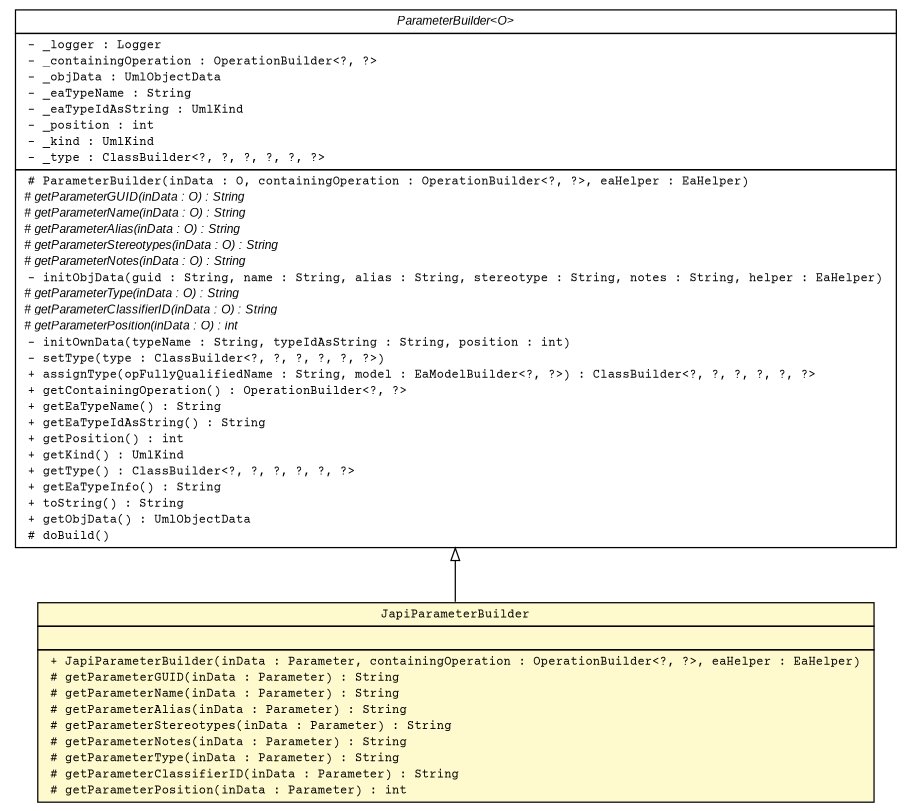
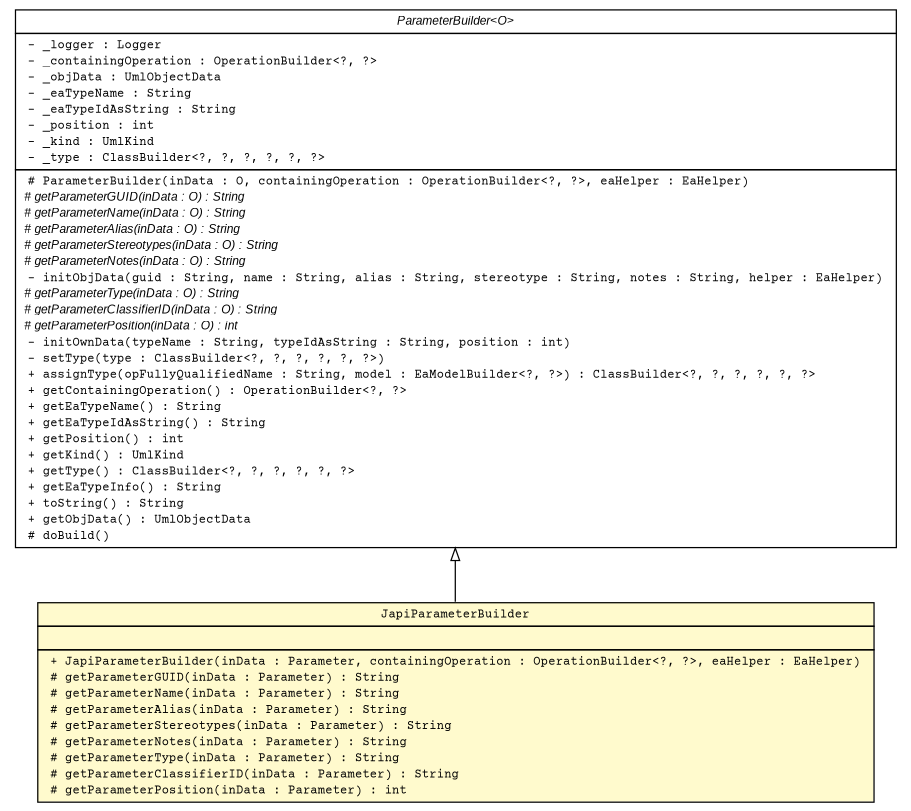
(136, 109) -> (133, 109)
